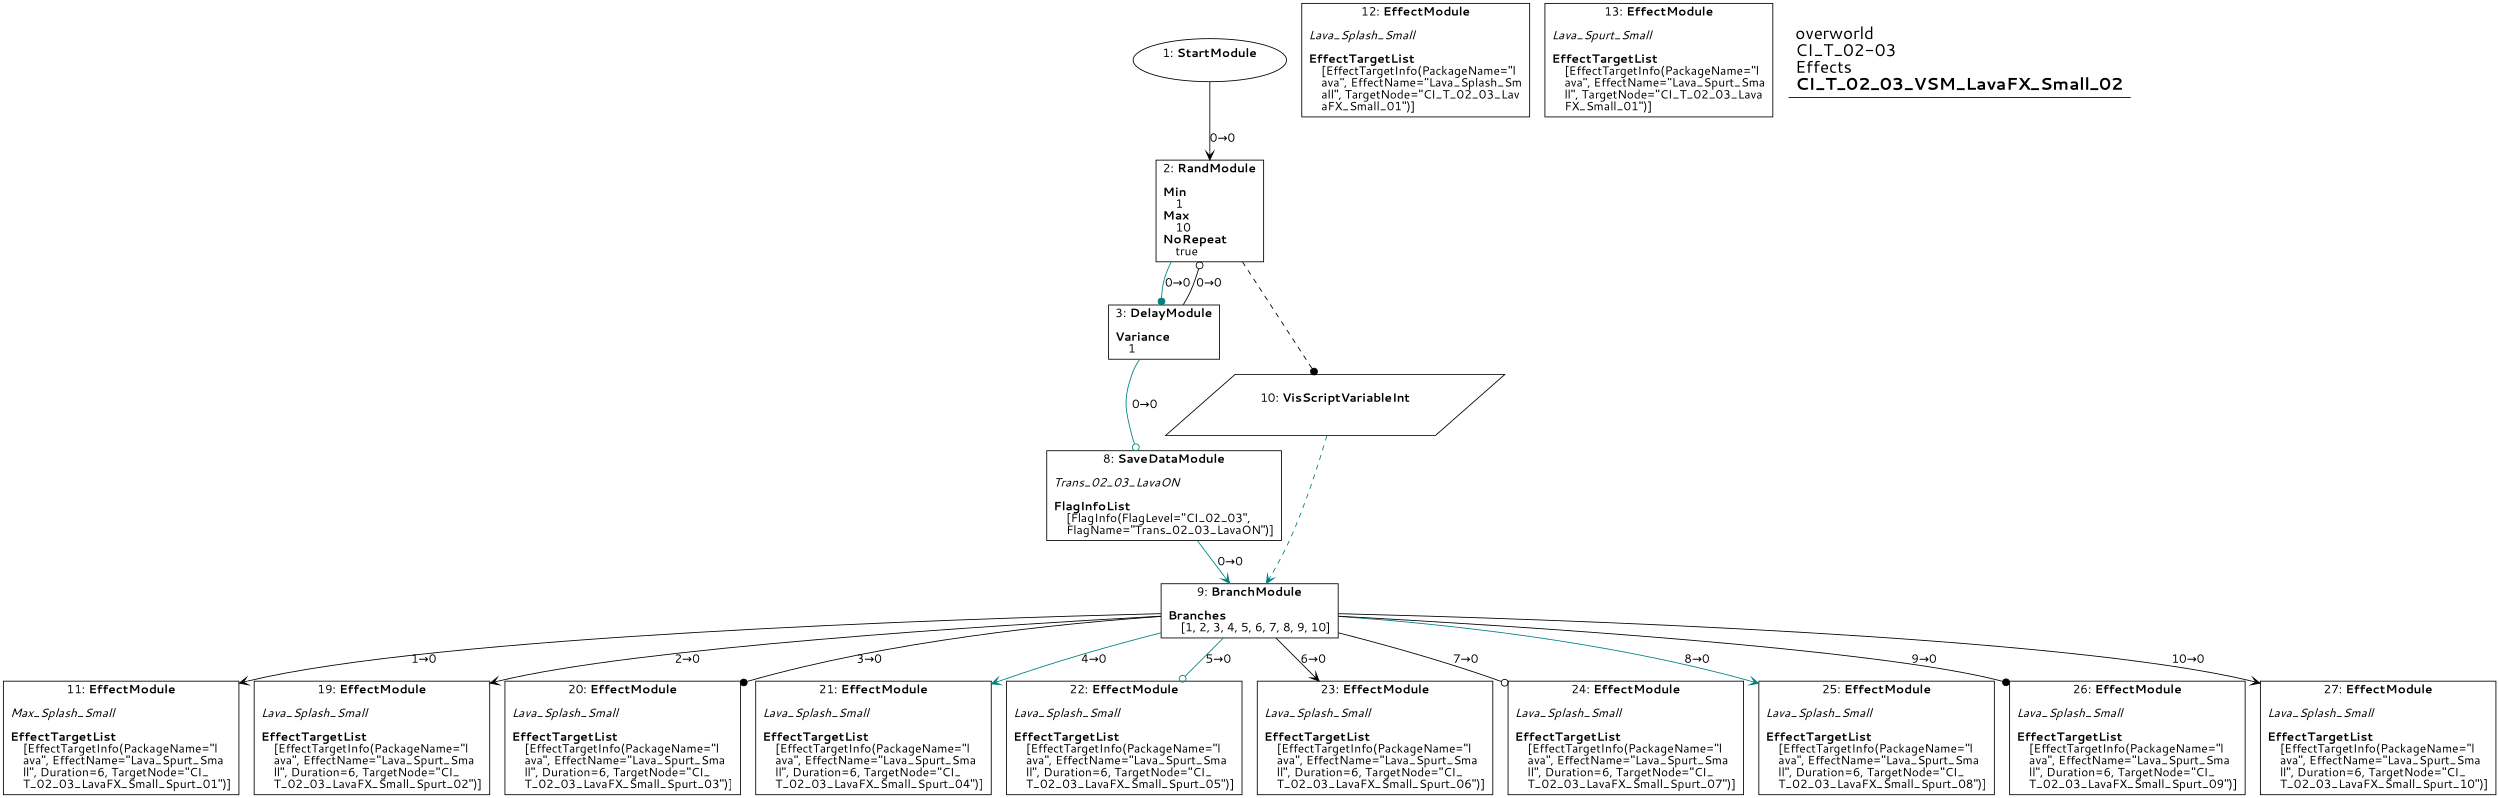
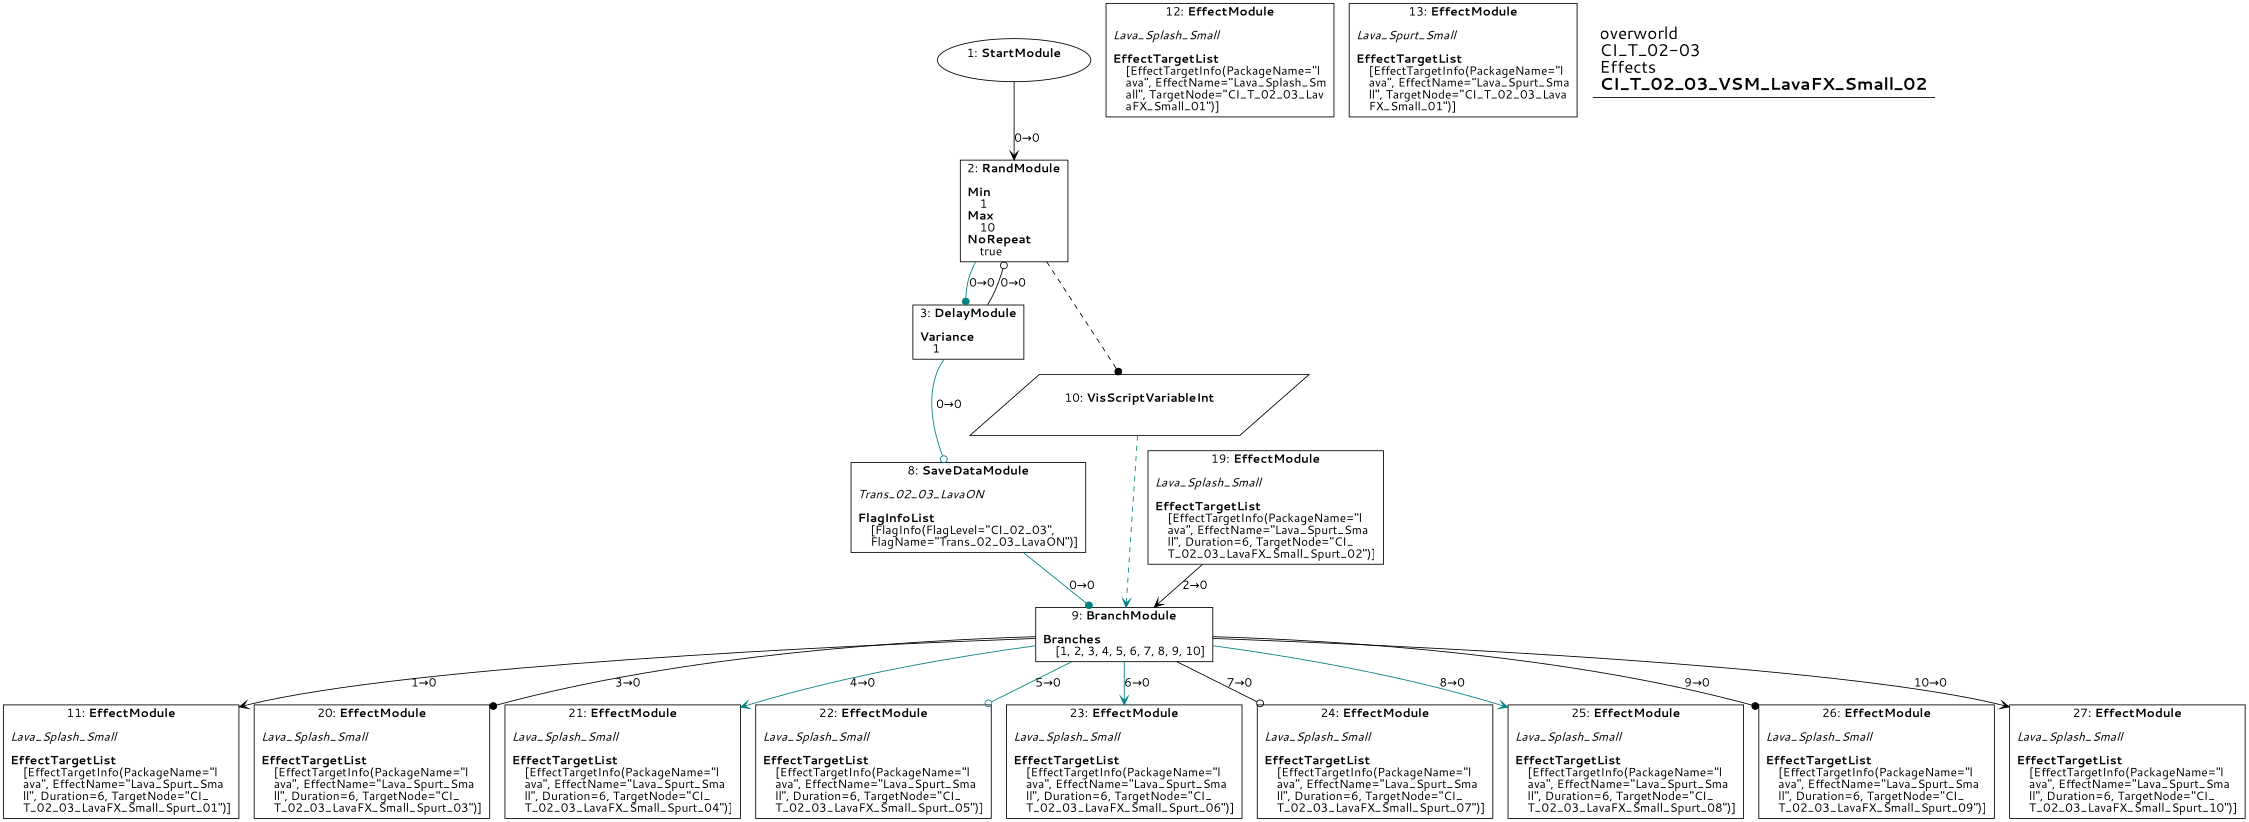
(1211, 559) -> (1055, 578)
(829, 639) -> (1182, 583)
(1295, 657) -> (1124, 679)
(63, 713) -> (64, 737)
